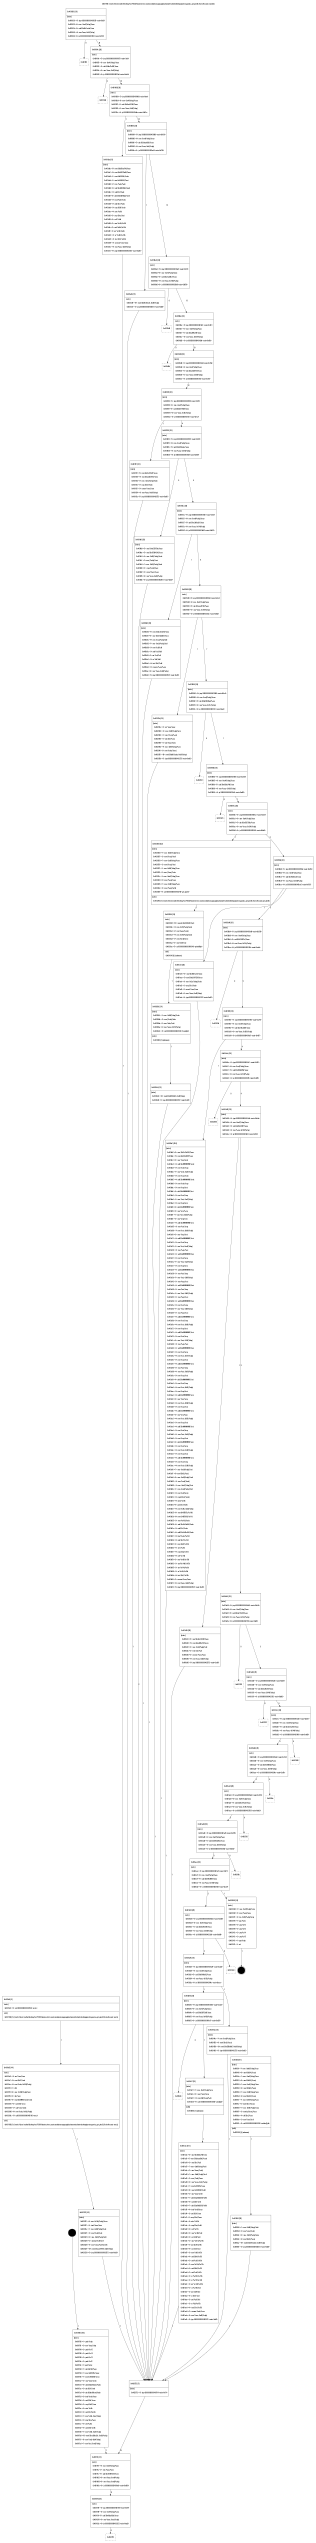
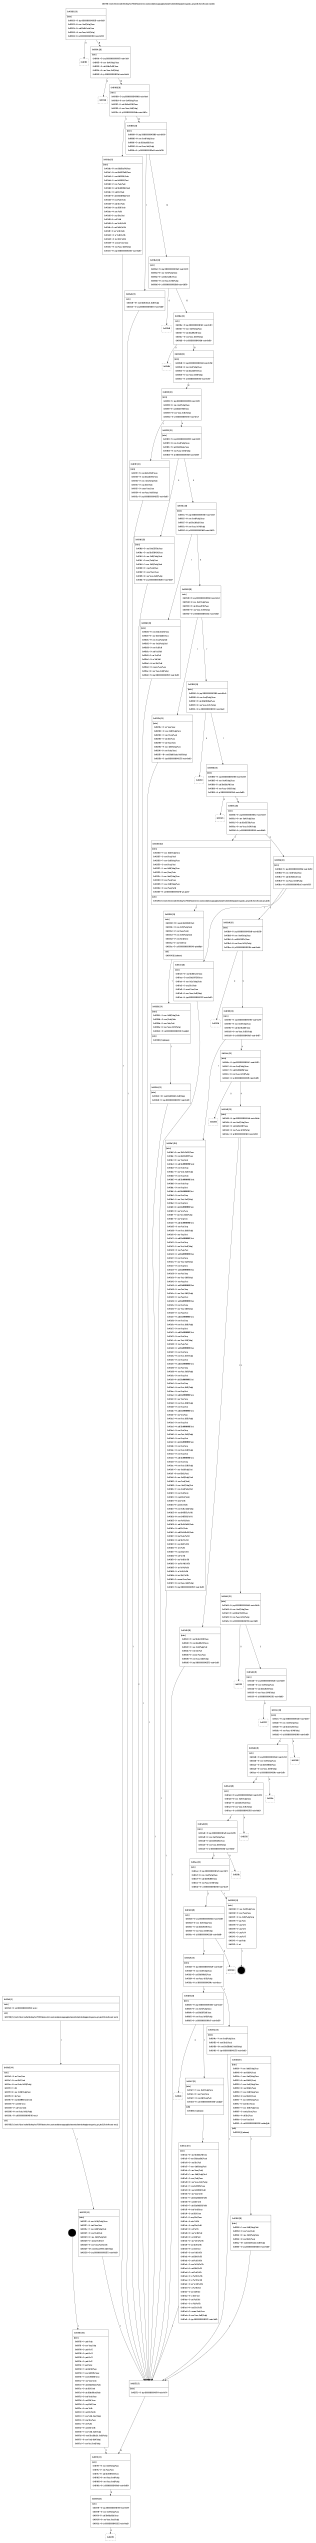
(278, 1703) -> none
